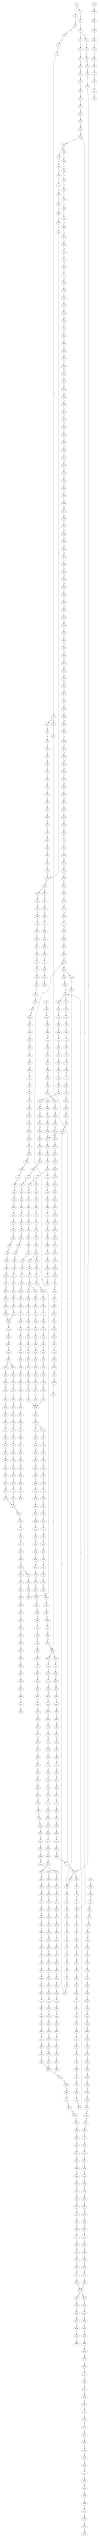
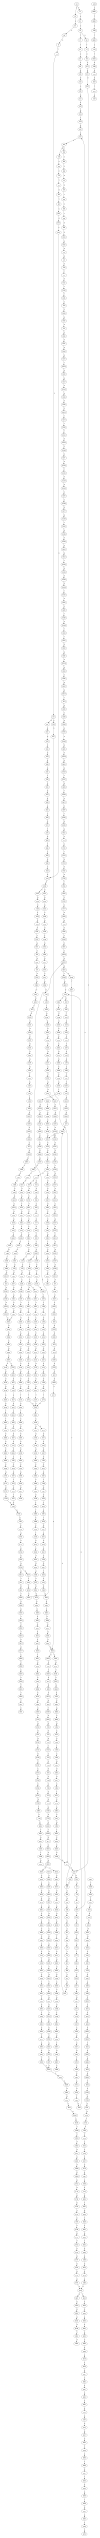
none -> (46, 995)
